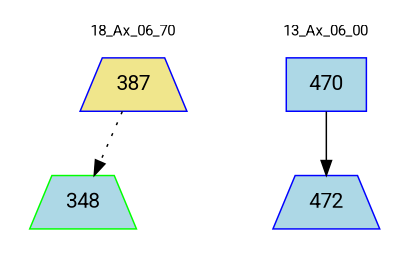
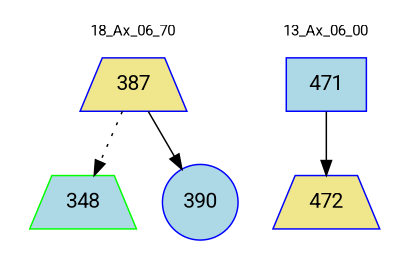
(326, 85) -> (326, 85)
none -> (200, 202)
(326, 202) -> (326, 202)
